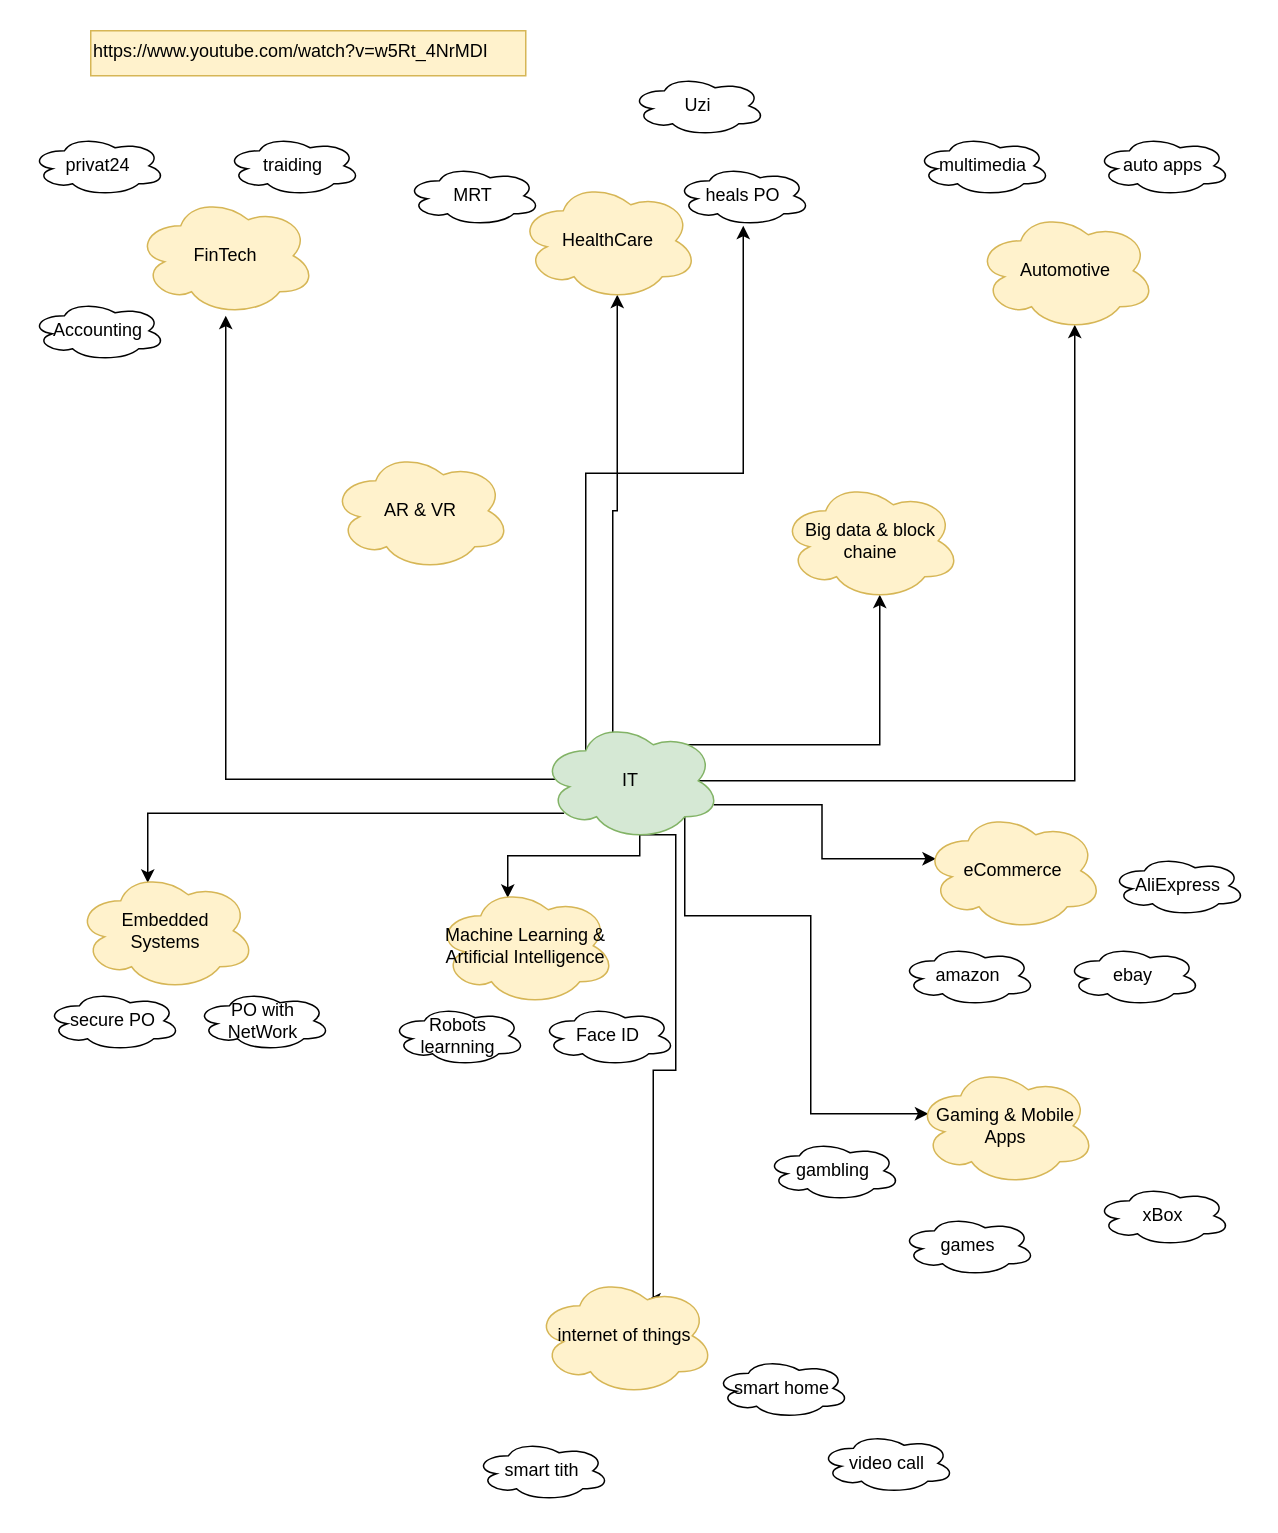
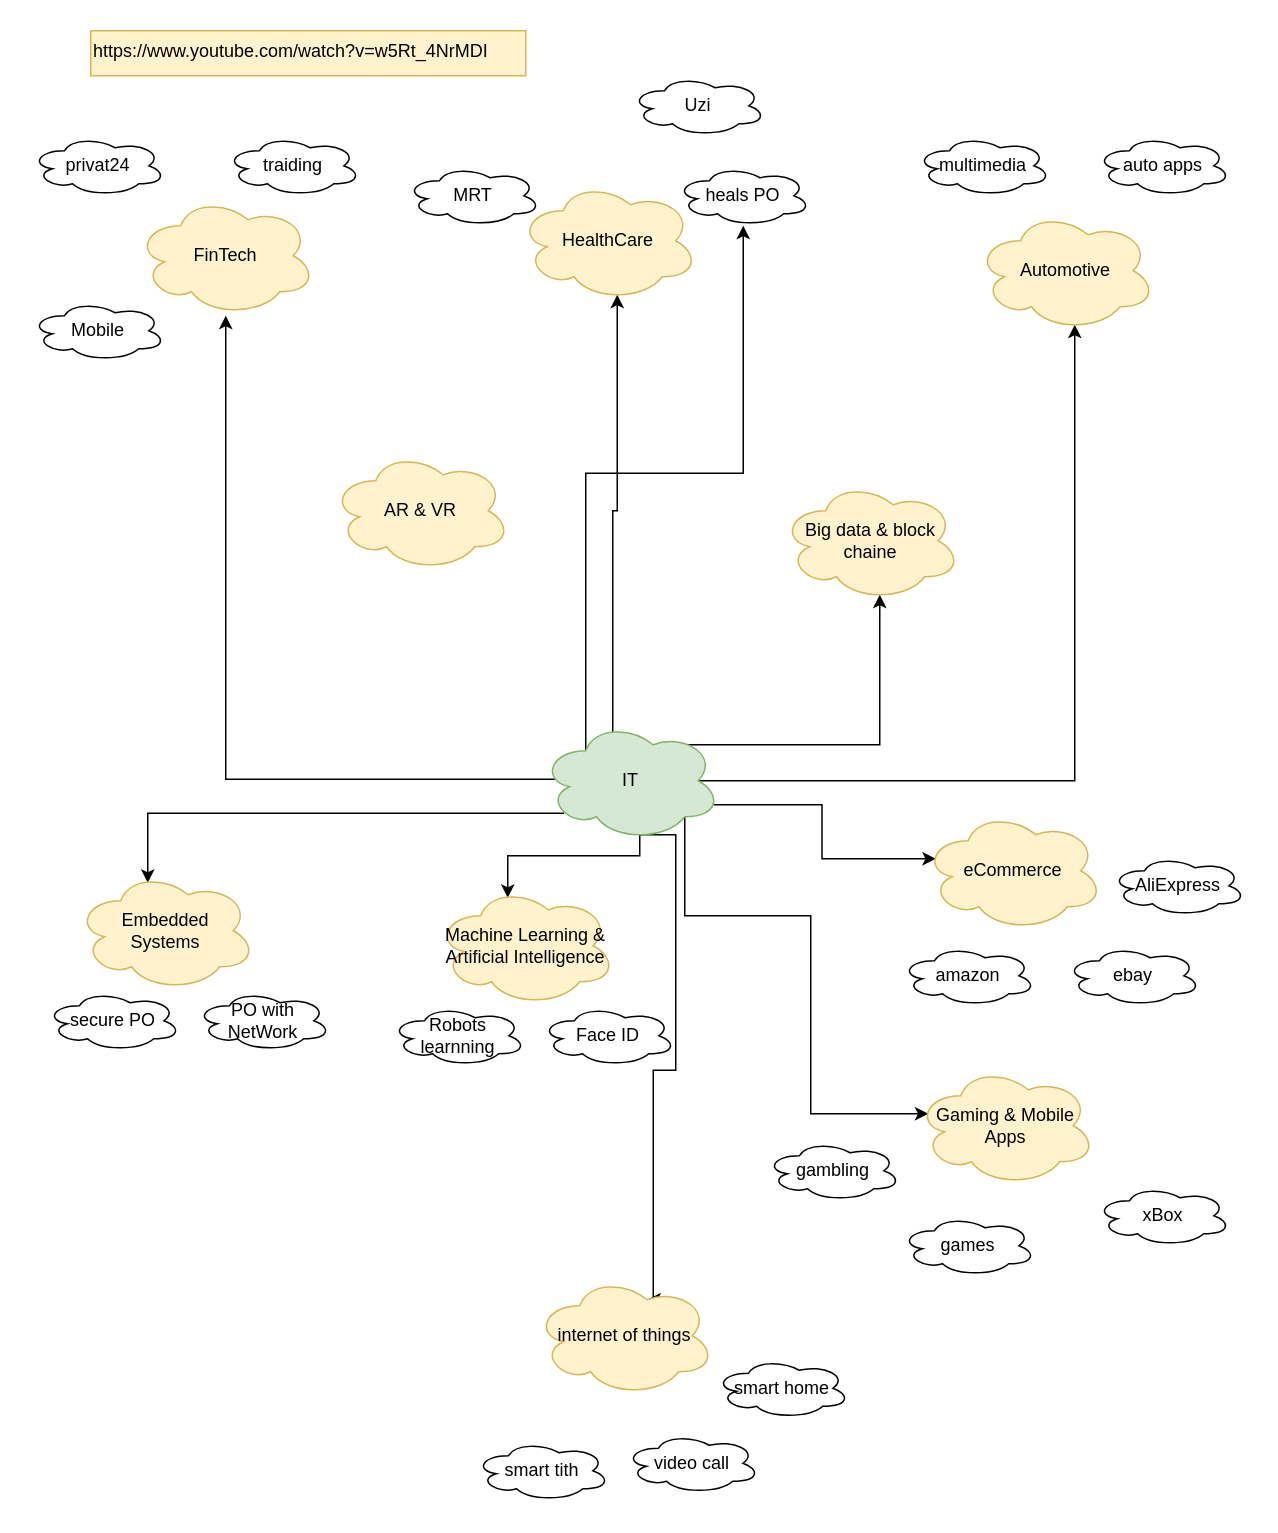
(98, 331) -> (98, 331)
(887, 1463) -> (692, 1463)
